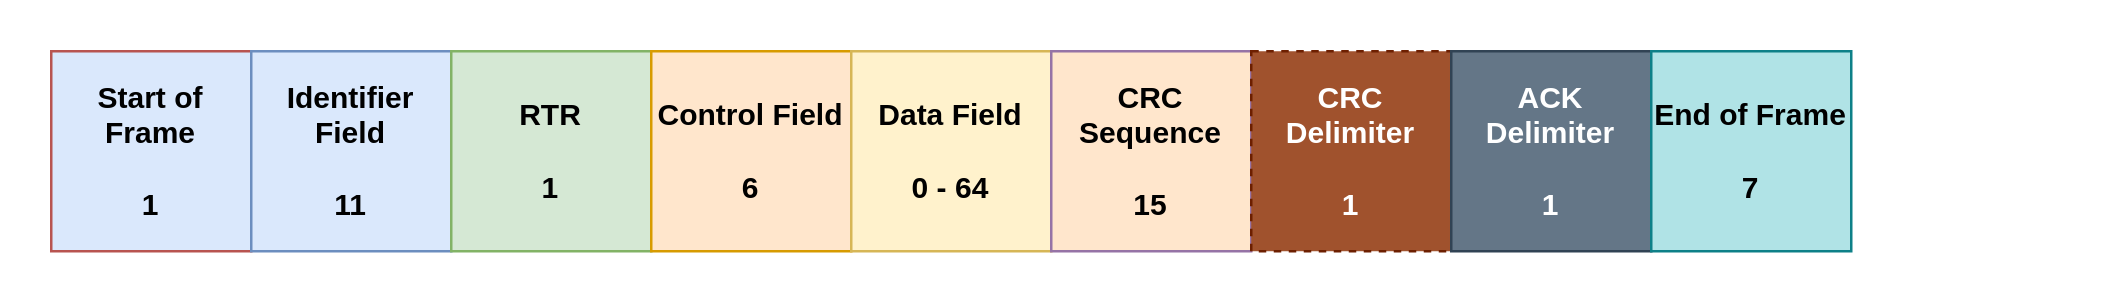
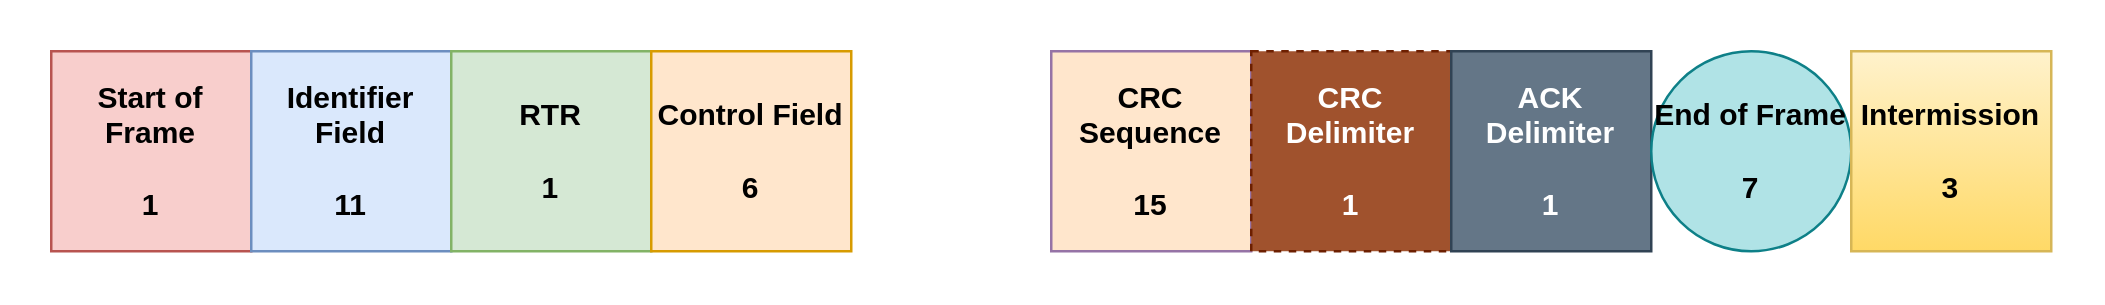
(151, 151) -> (151, 151)
(951, 151) -> none
(1751, 151) -> (1751, 151)
none -> (1951, 151)
